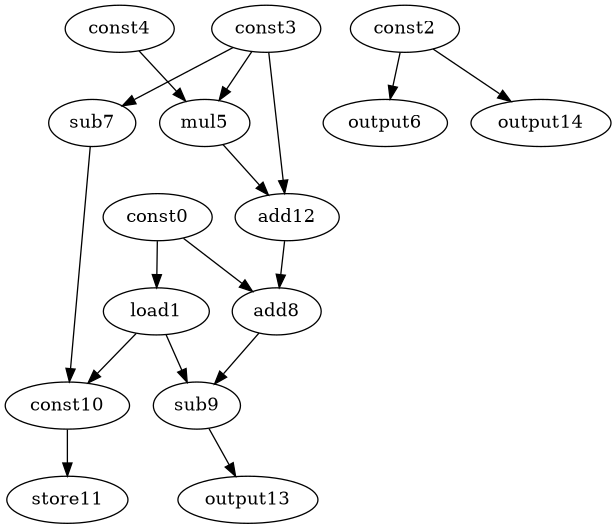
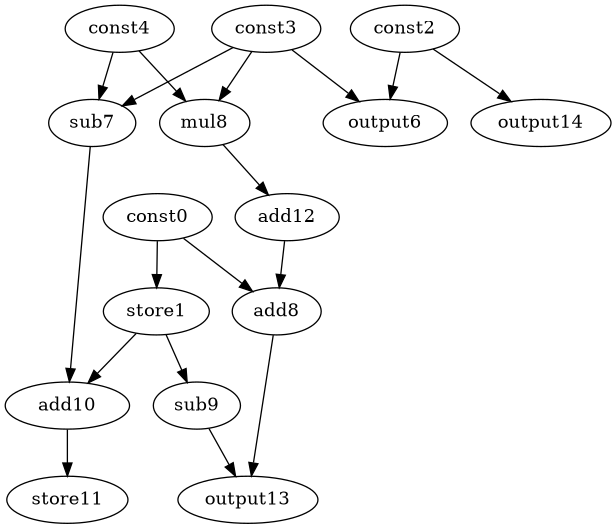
none -> (108, 69)
(276, 116) -> (320, 72)
(205, 123) -> (205, 123)
(156, 311) -> (156, 311)
(241, 353) -> (263, 399)
(67, 406) -> (67, 406)
